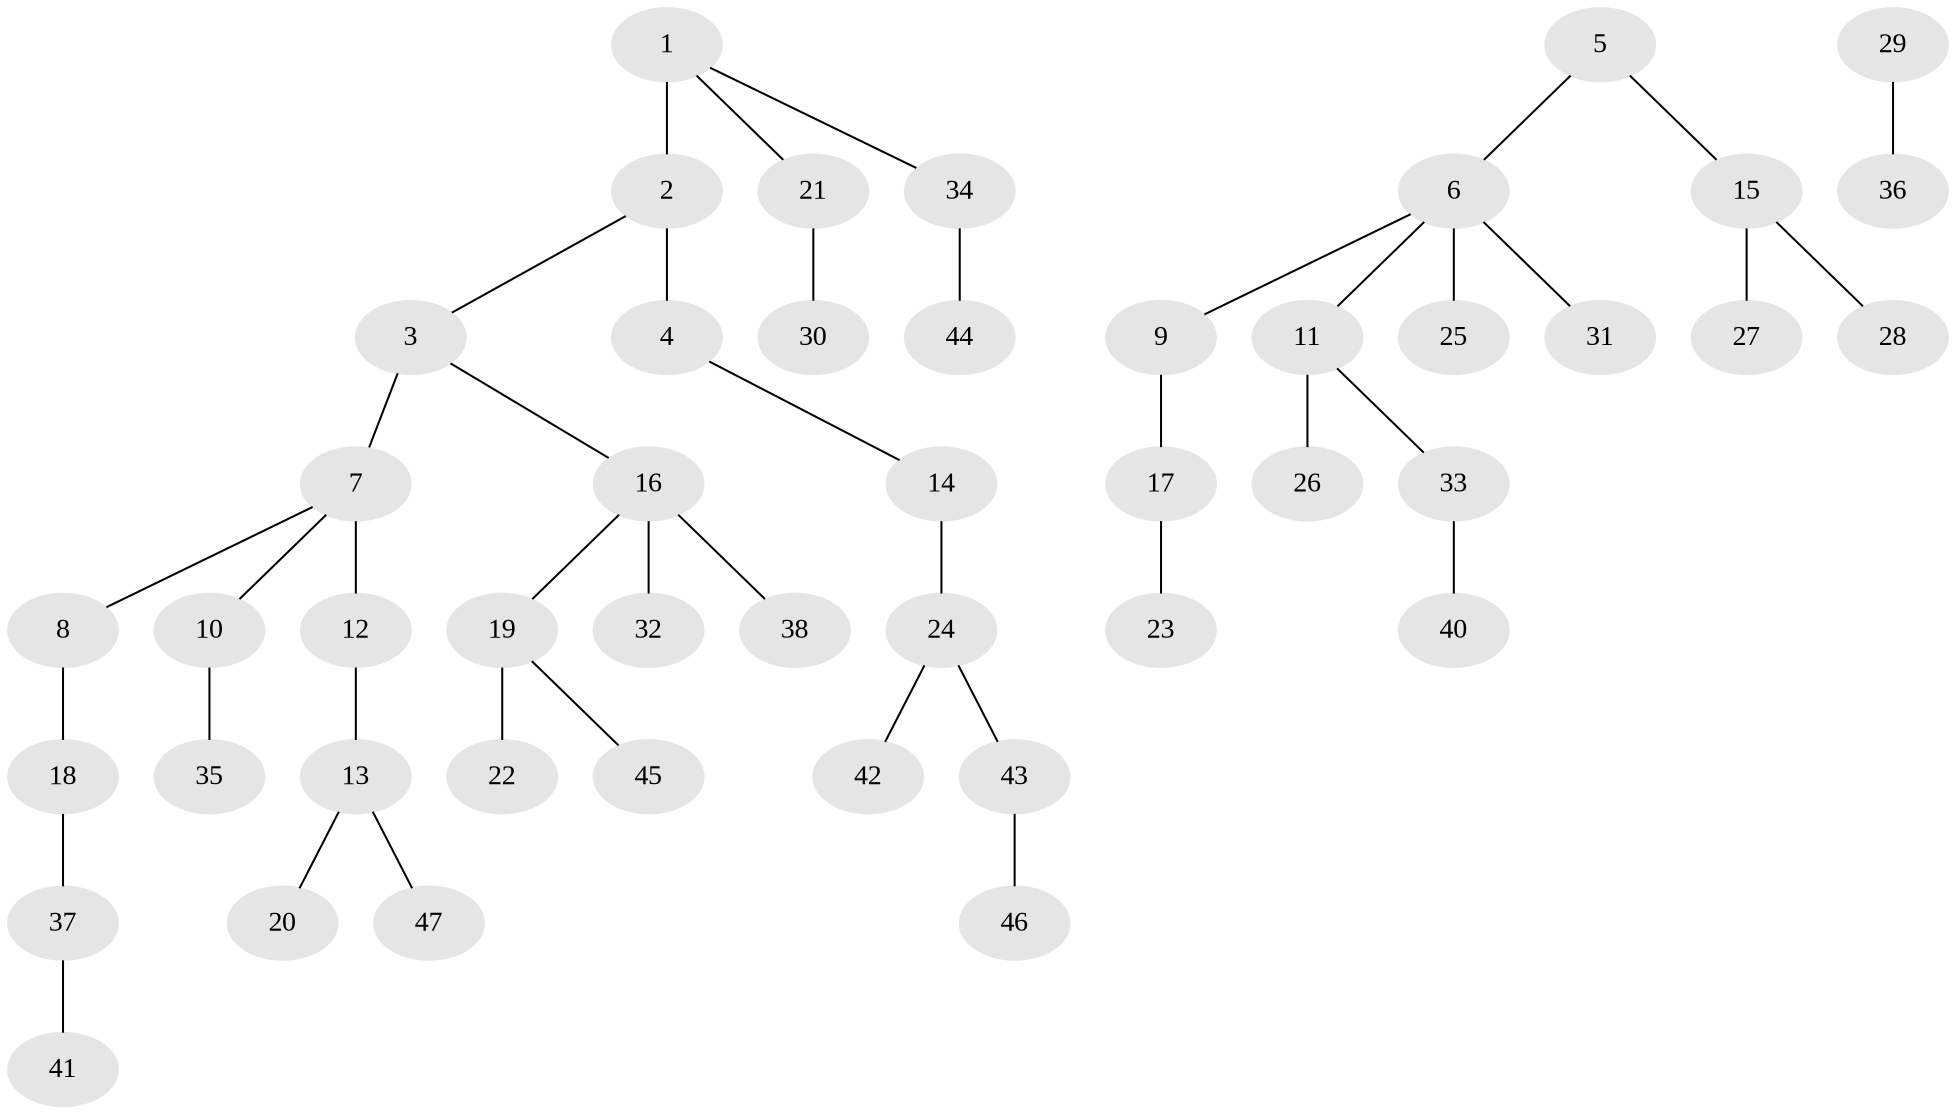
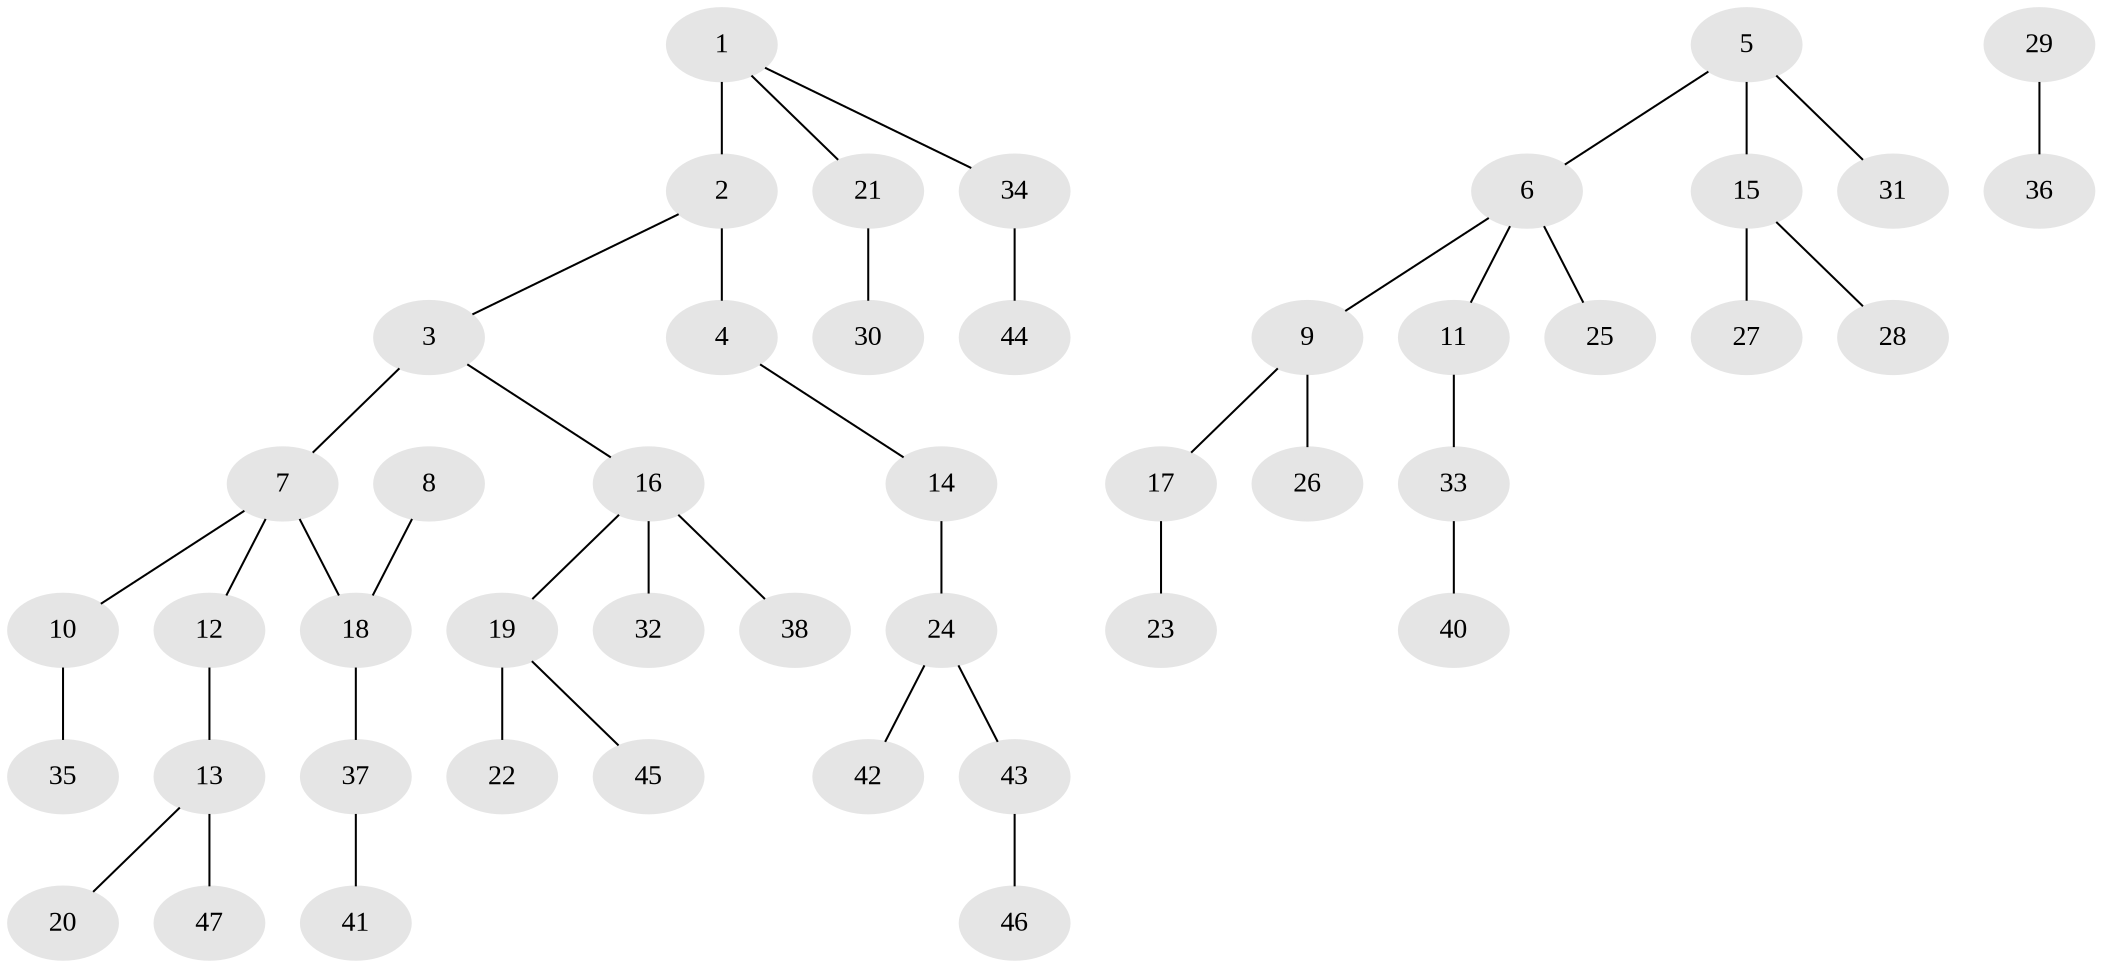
(1527, 264) -> (1820, 118)
(1307, 411) -> (1307, 411)
(210, 557) -> (319, 557)
